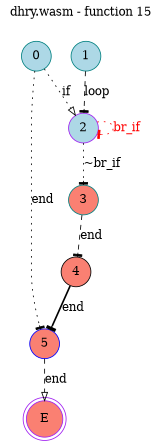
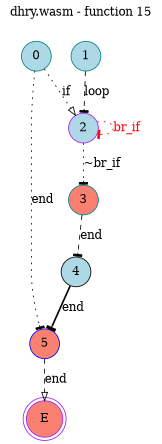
(76, 272) -> (76, 272)
